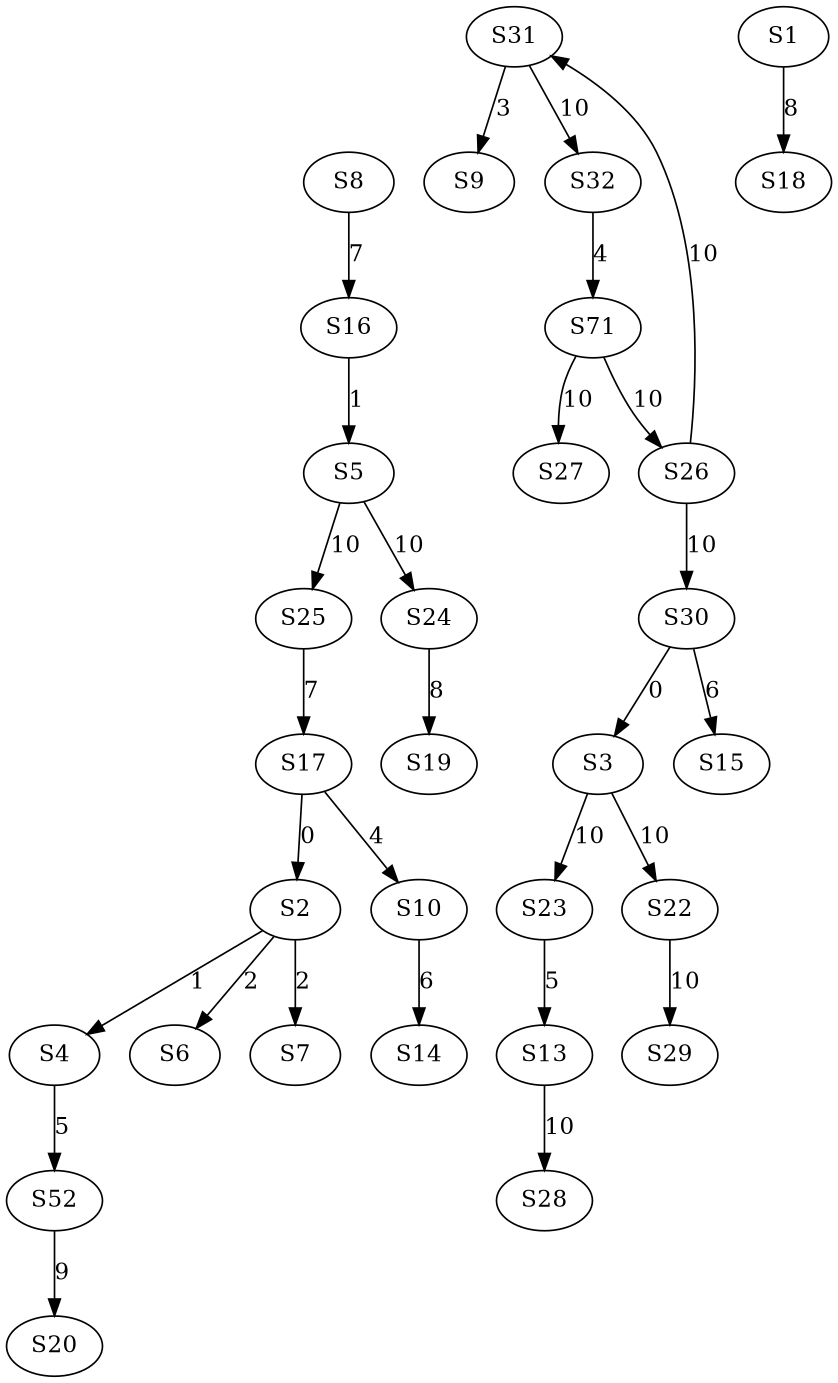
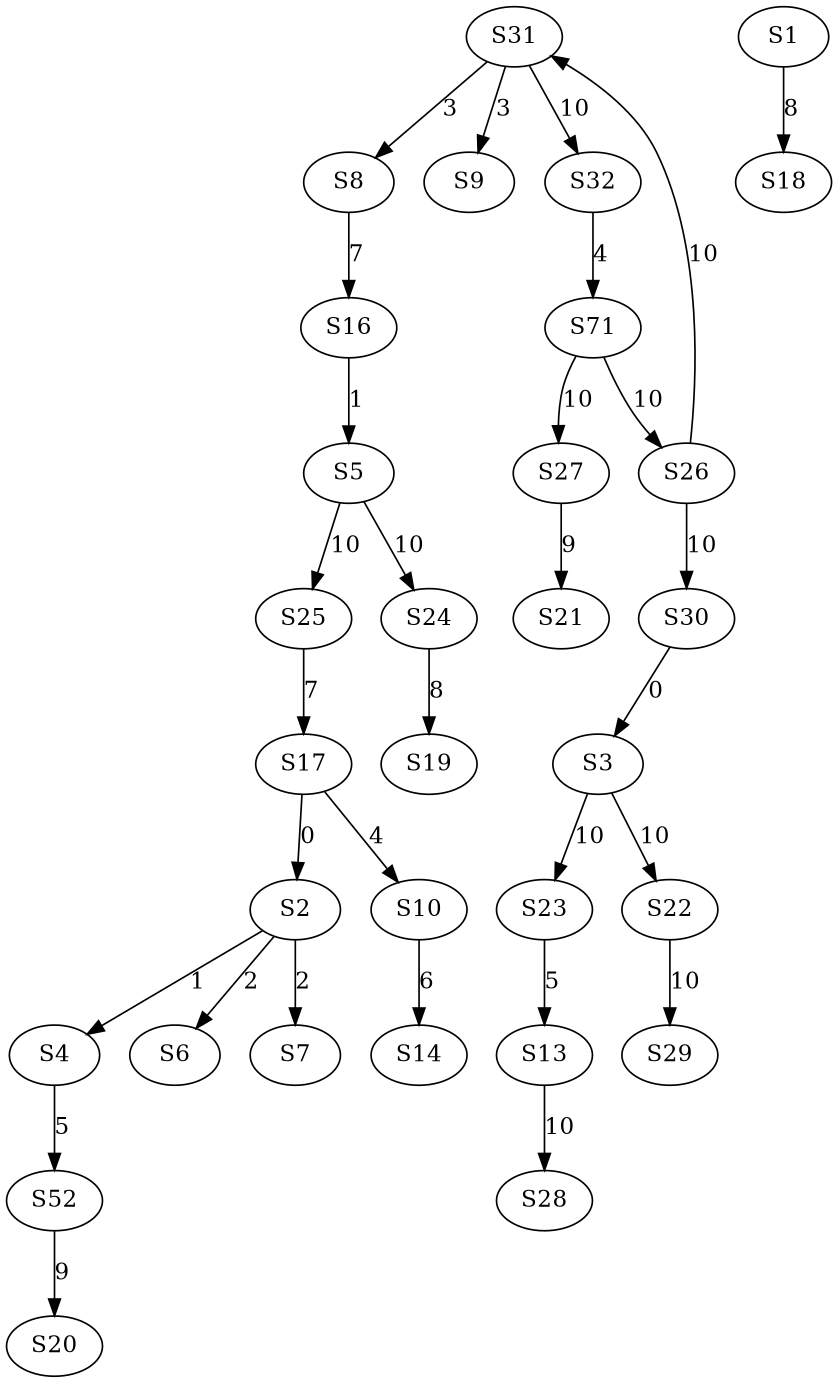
none -> (438, 104)
none -> (561, 619)
(722, 764) -> none
